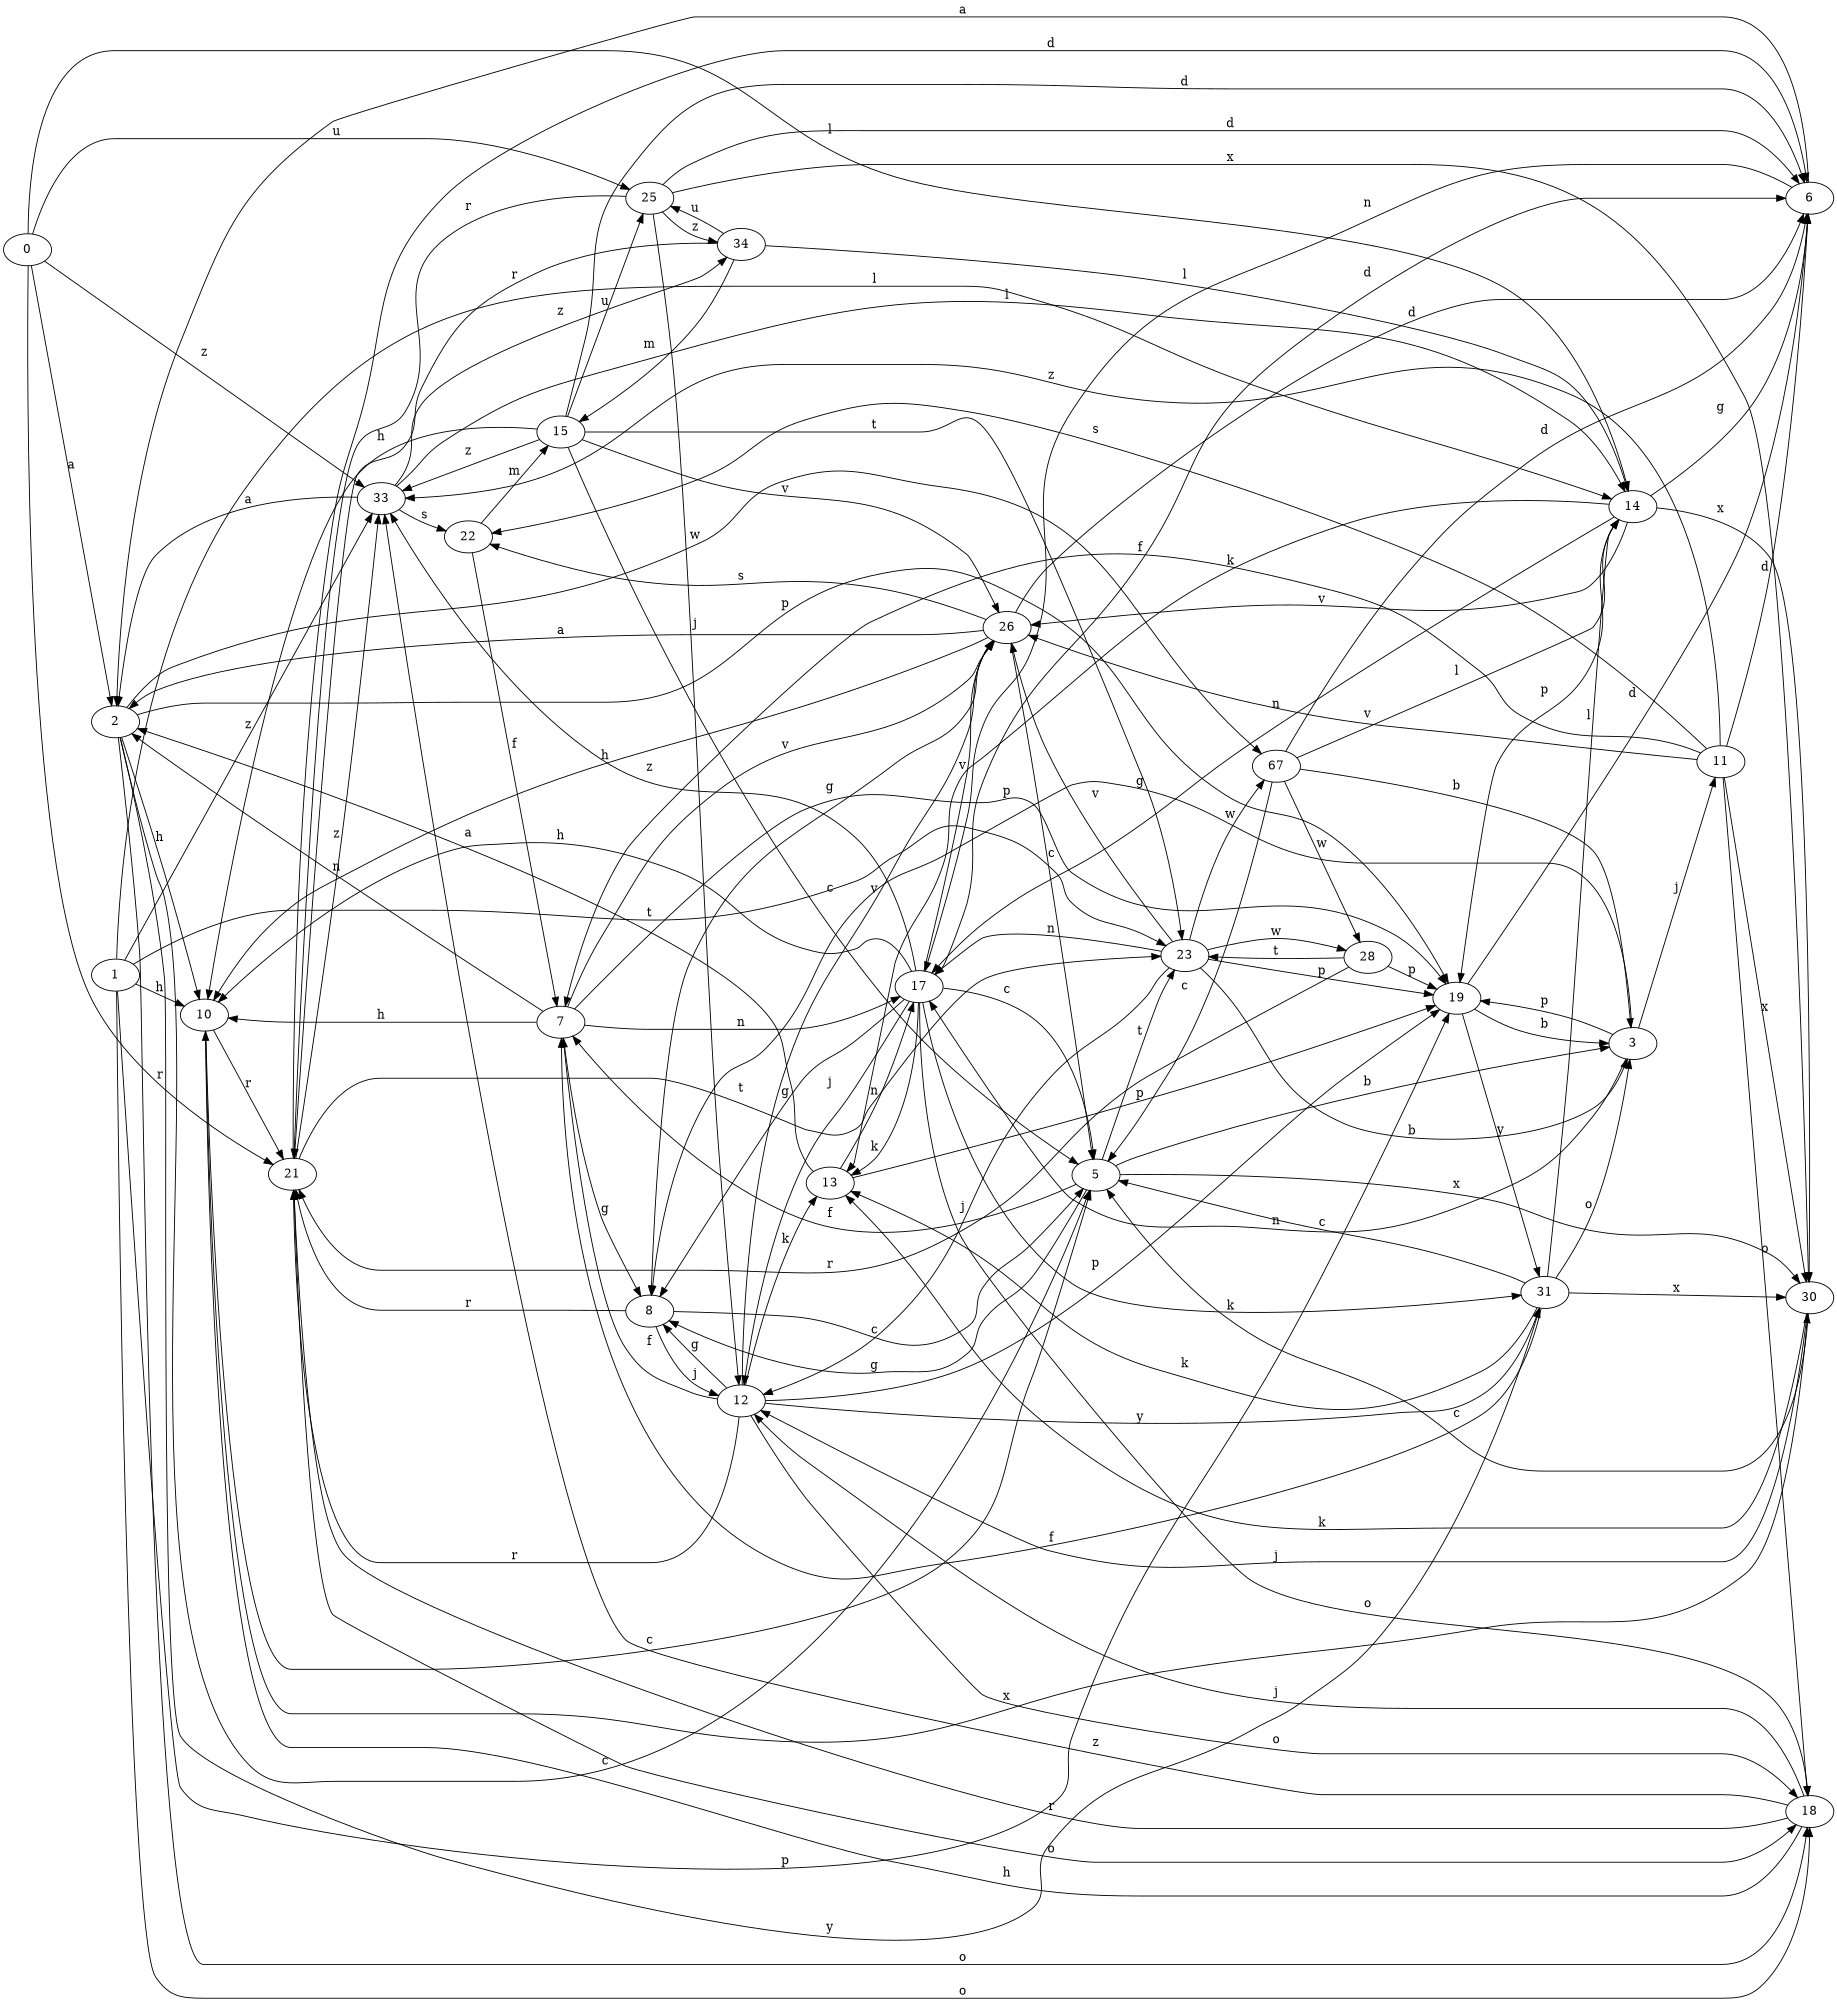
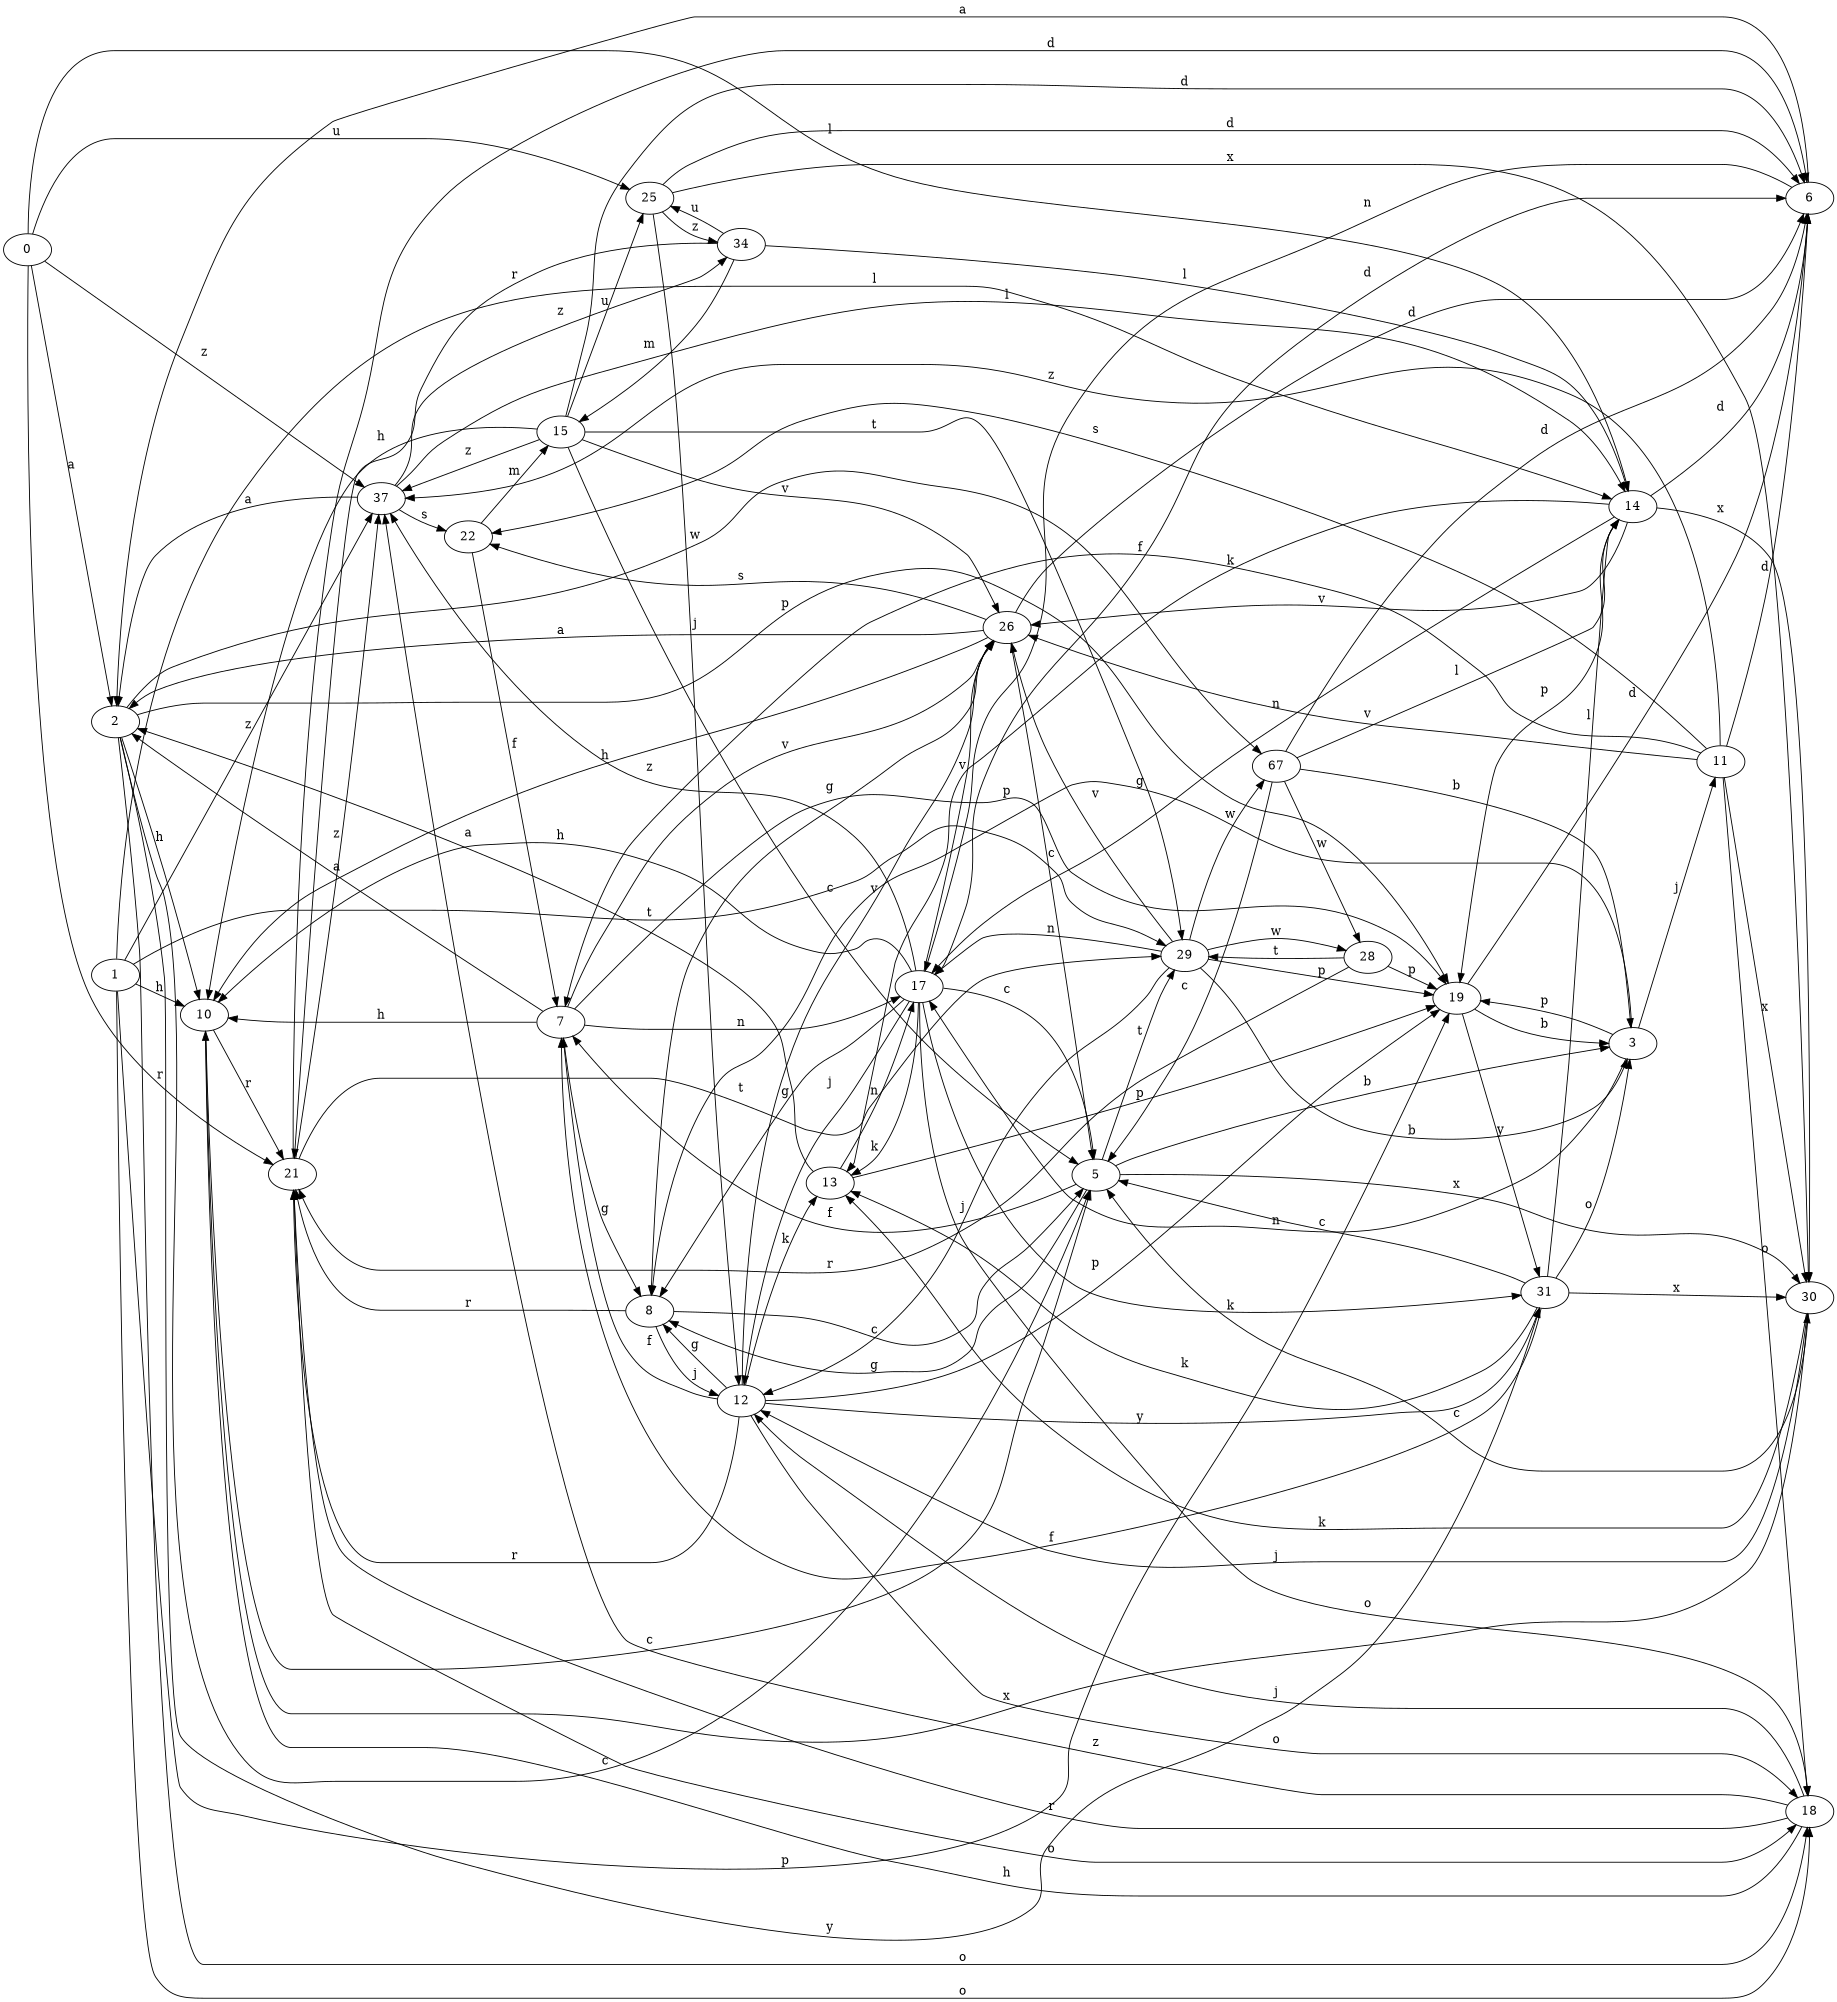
(1721, 408) -> (1721, 408)
(381, 499) -> (381, 499)
(335, 551) -> none
(337, 867) -> (337, 867)
(1185, 956) -> (1185, 956)
